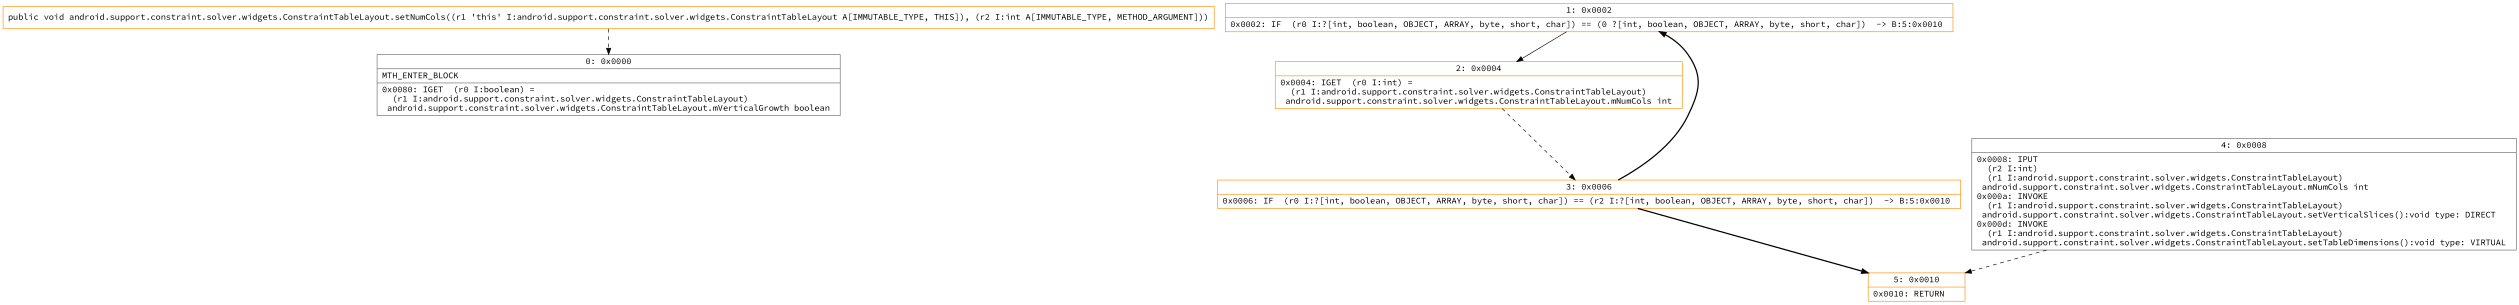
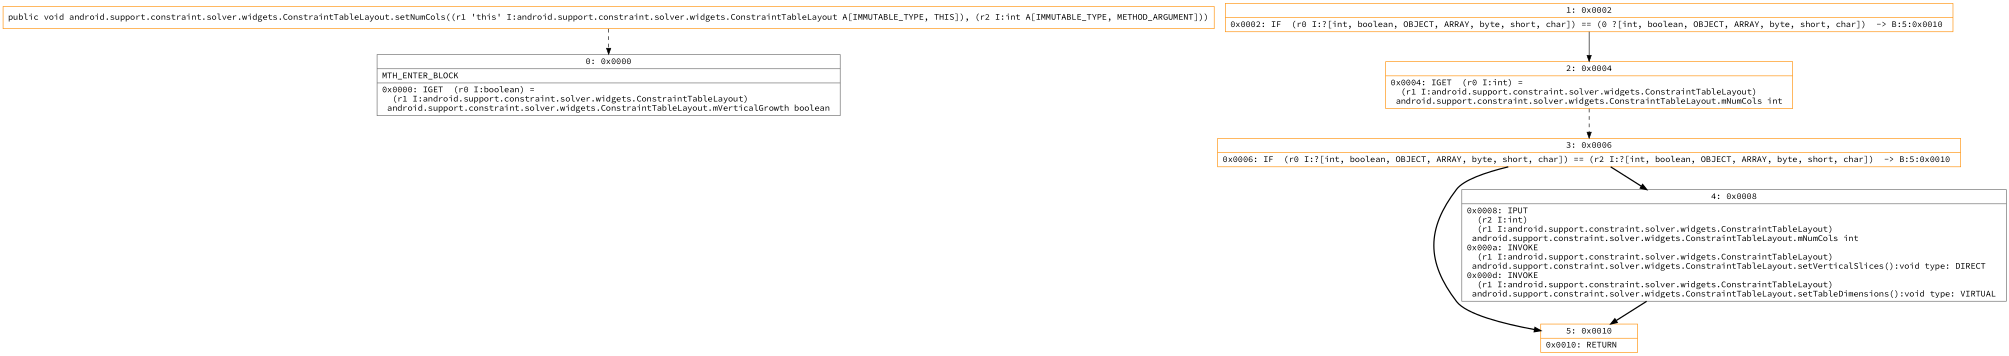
(461, 90) -> (461, 90)
(1688, 116) -> (1626, 177)
(2009, 261) -> (1631, 311)
